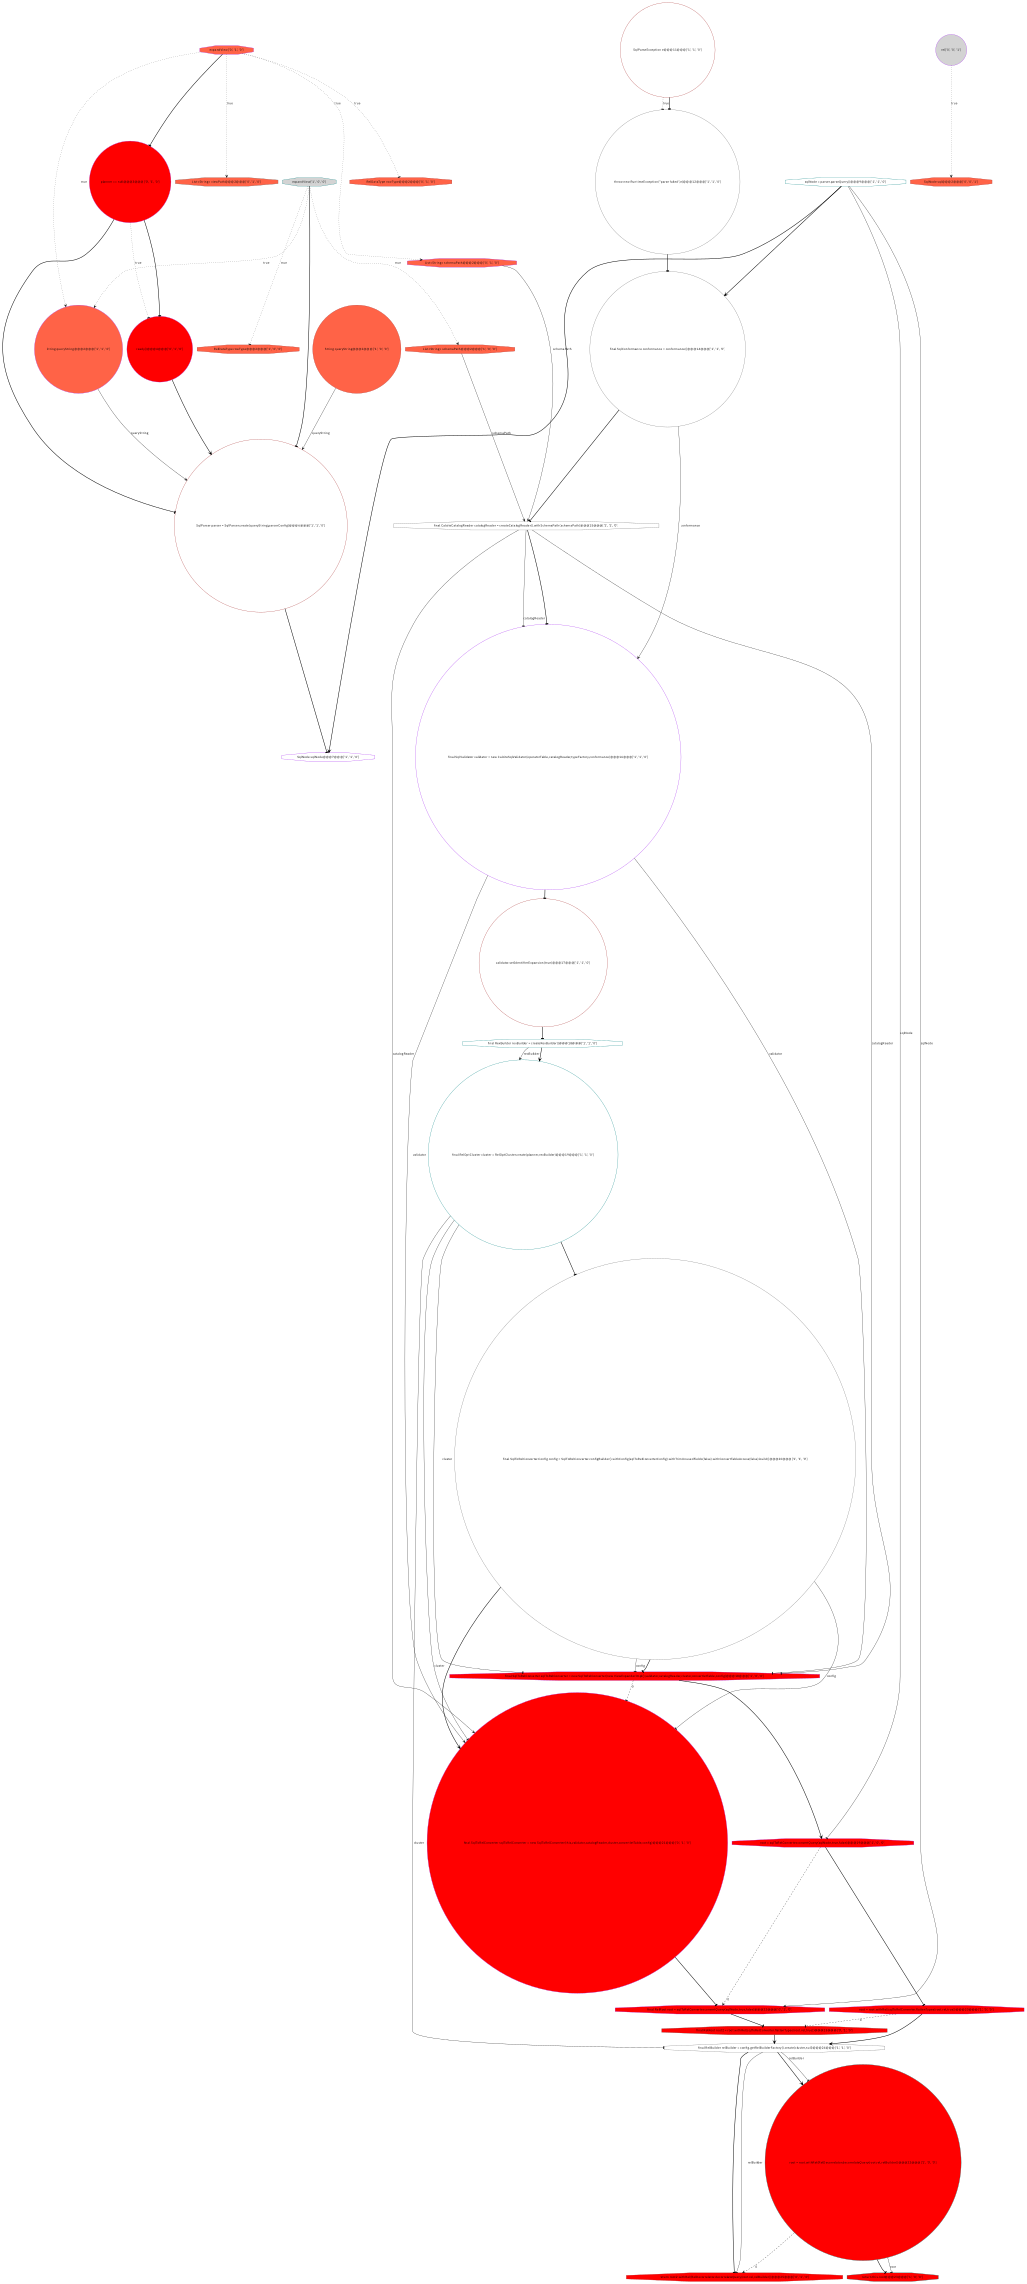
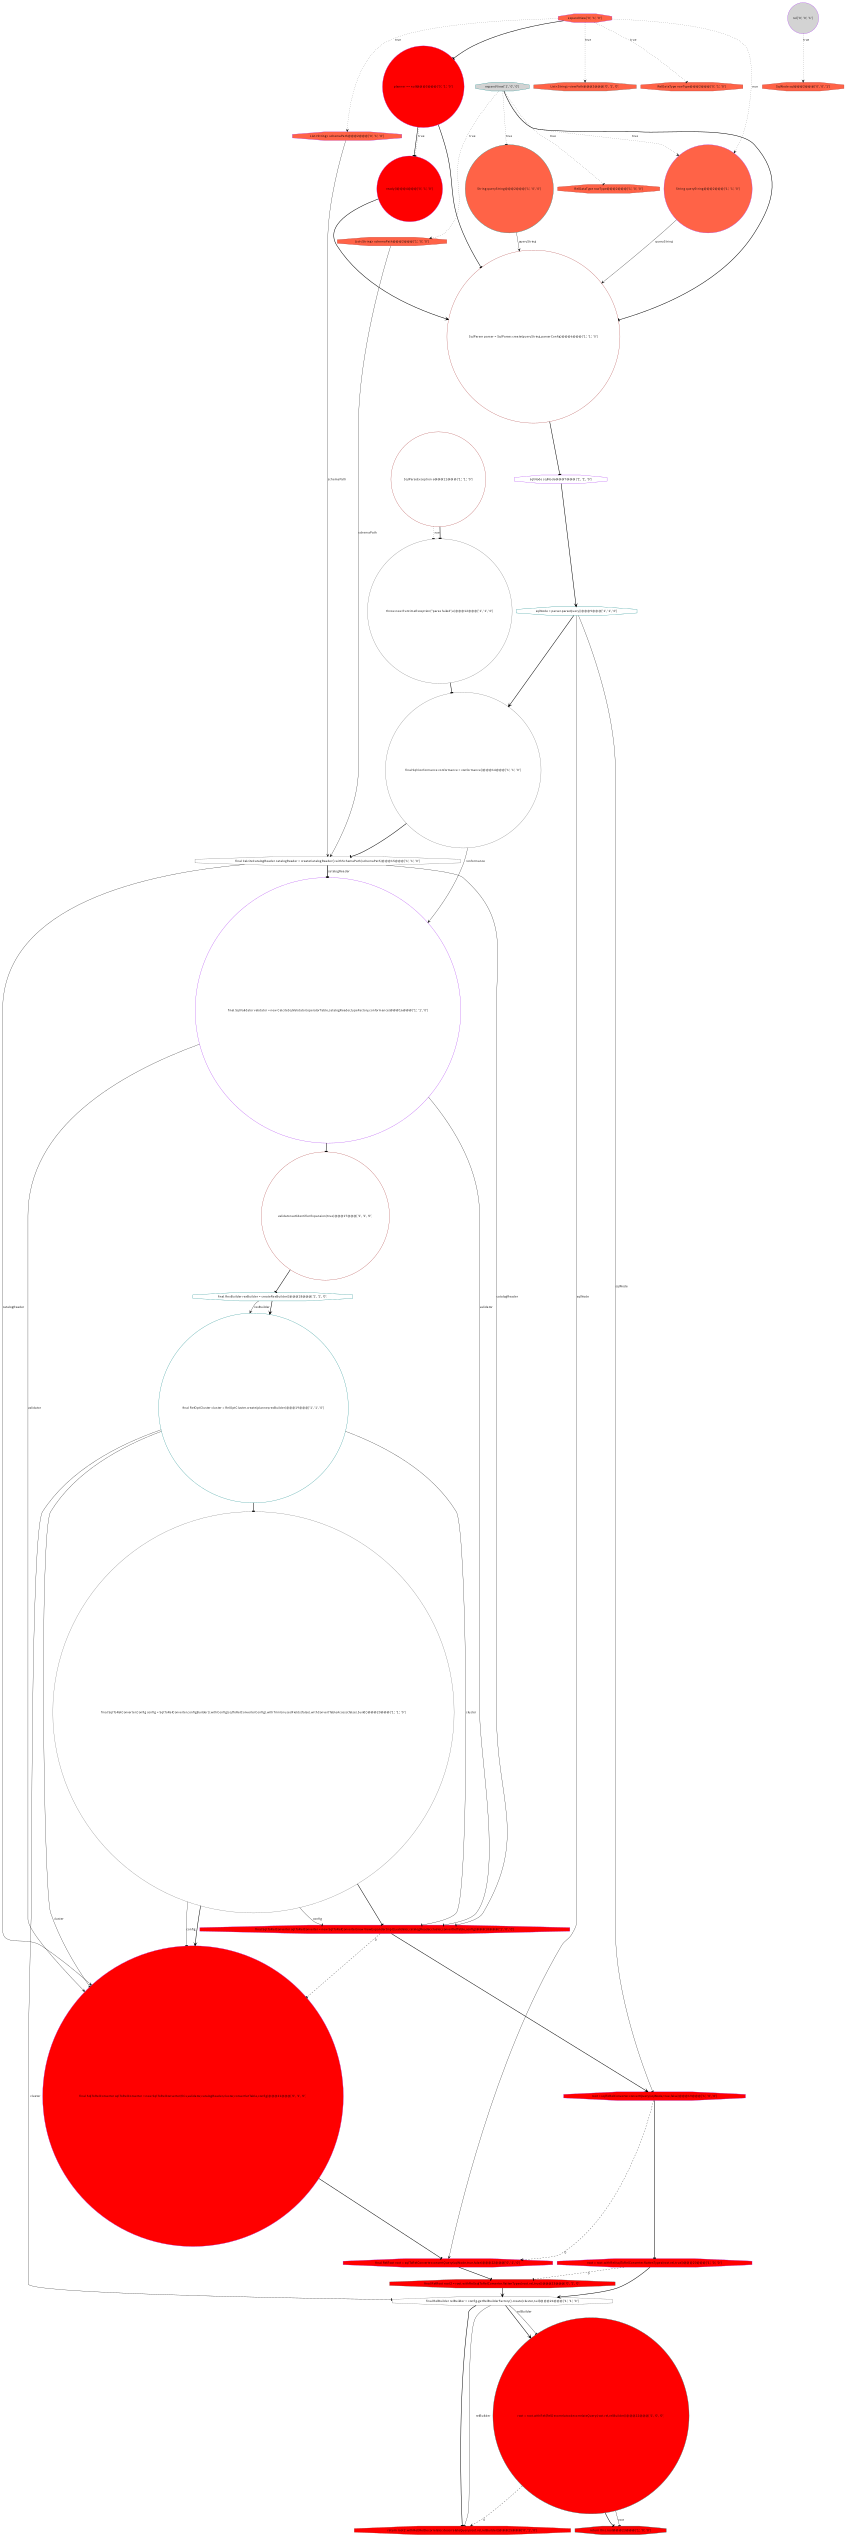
none -> (504, 117)
(357, 349) -> (509, 189)
(534, 434) -> (569, 544)
